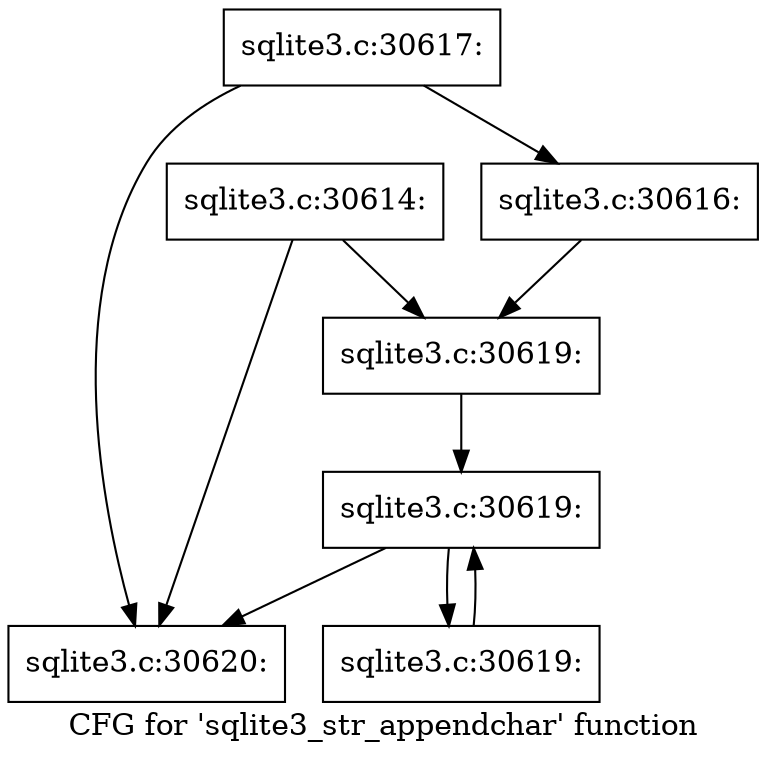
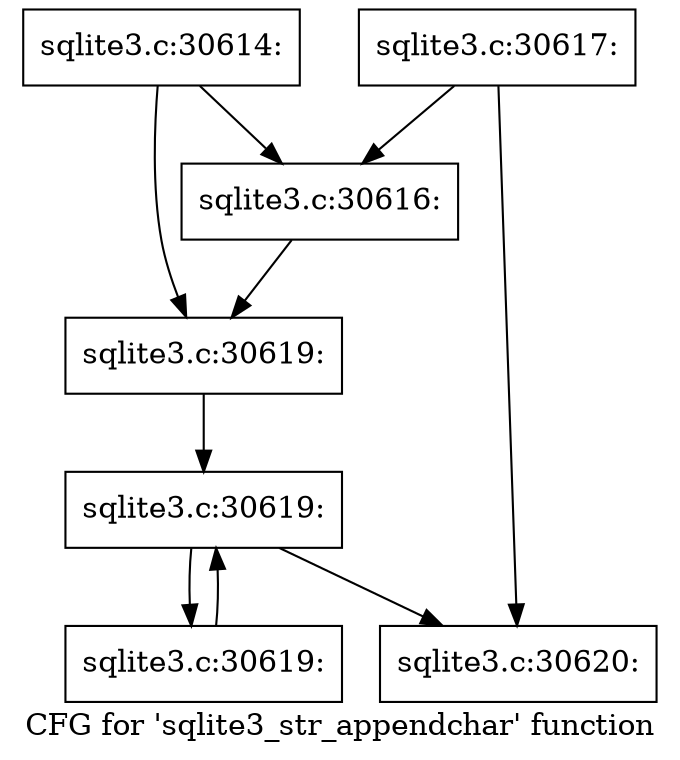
(230, 422) -> (233, 117)
